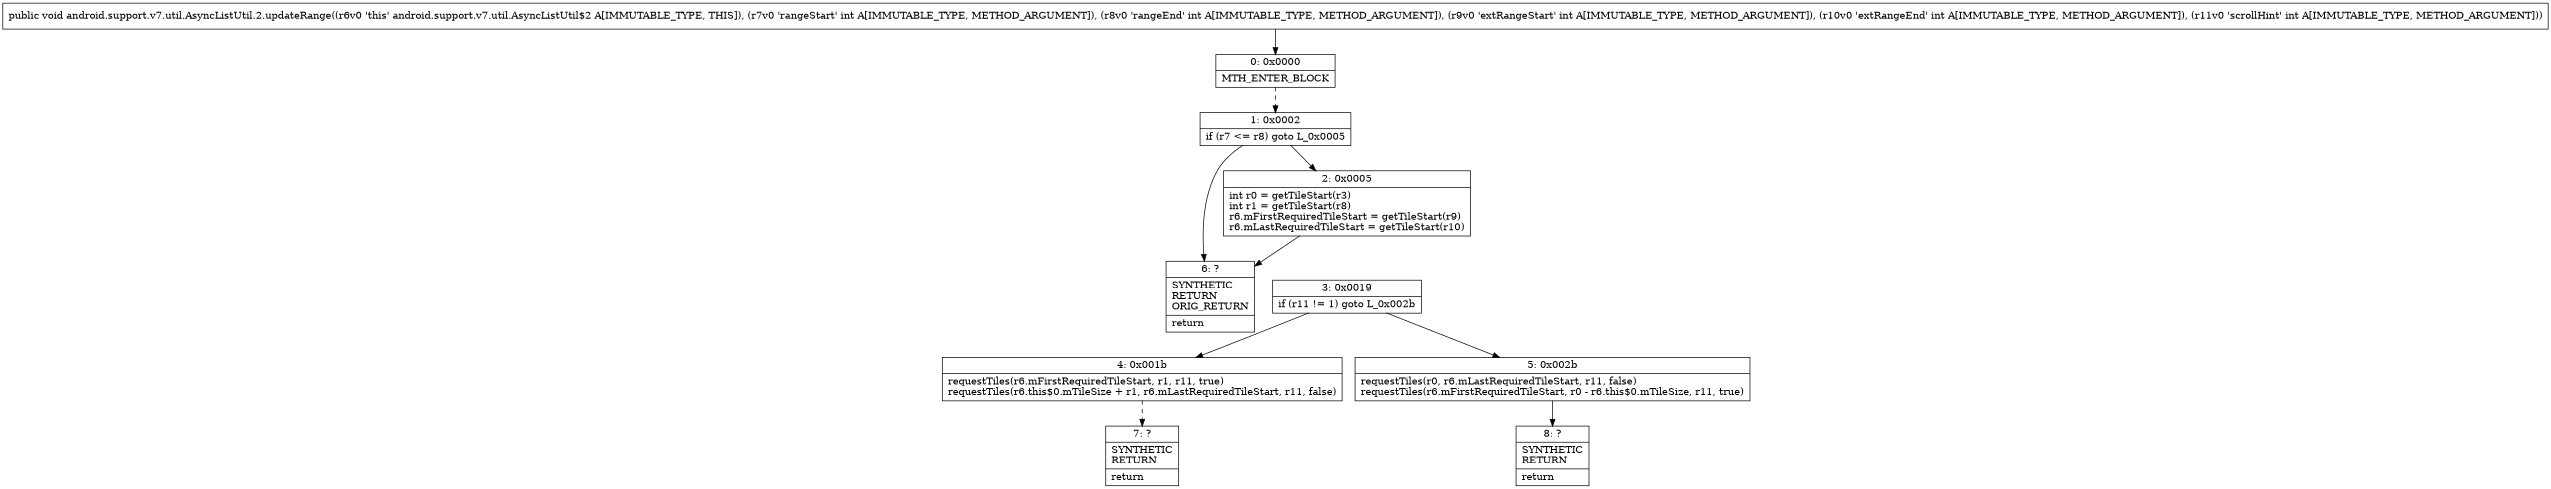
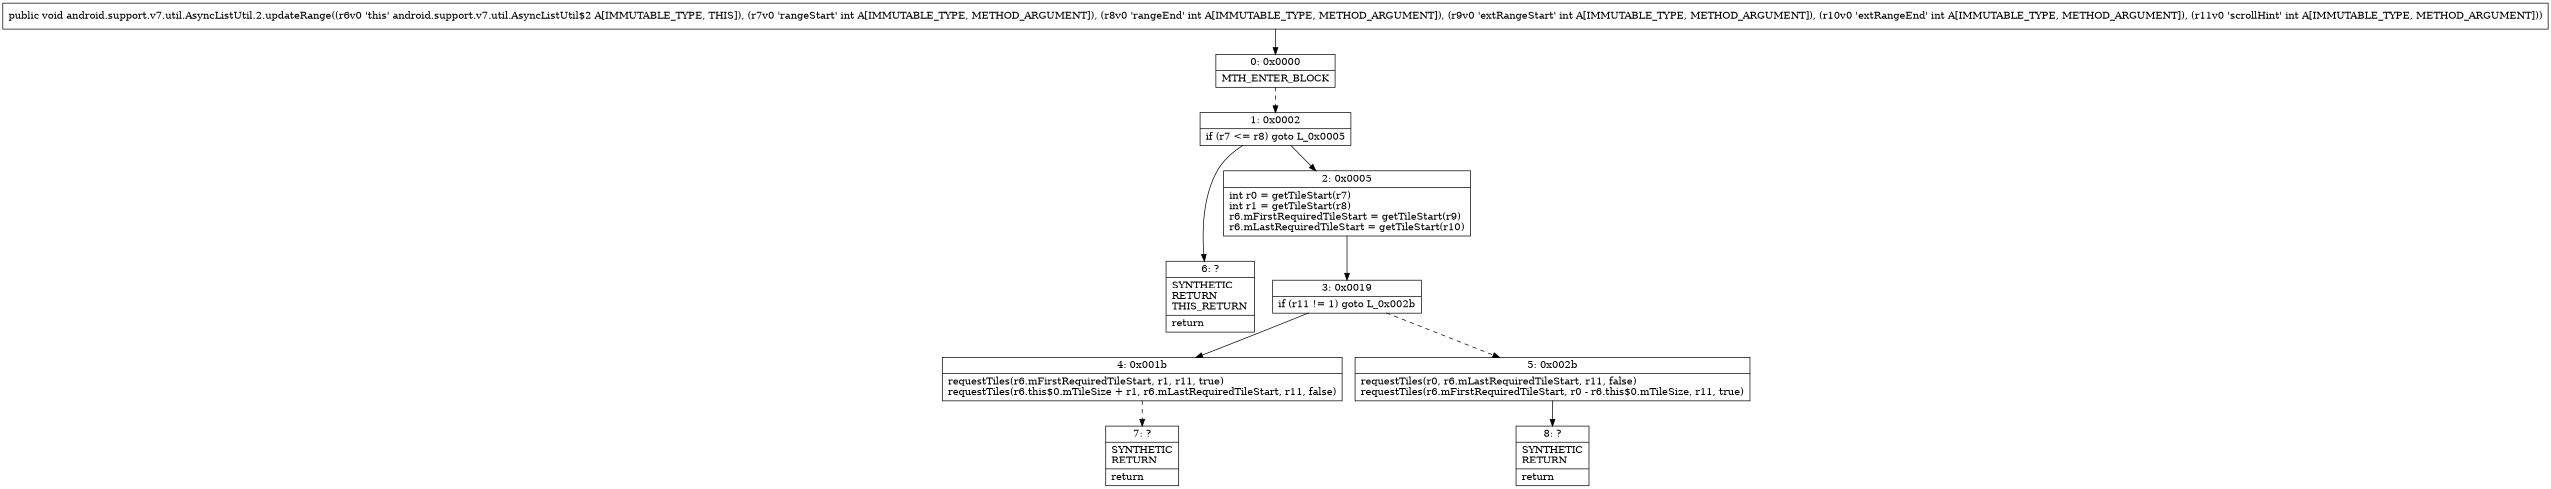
(1290, 196) -> (1290, 196)
(1280, 249) -> (1347, 255)
(1210, 307) -> (1210, 307)
(1440, 334) -> (1440, 334)
